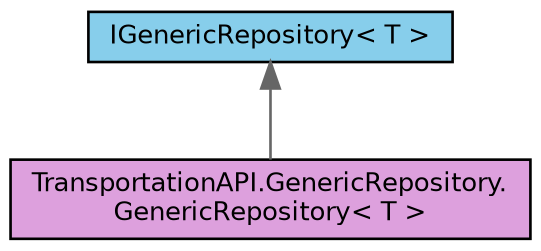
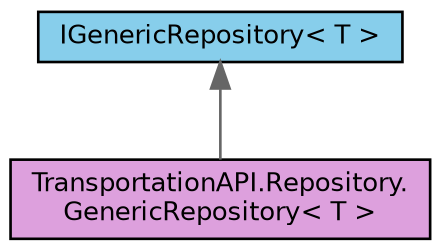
(270, 199) -> (220, 199)
